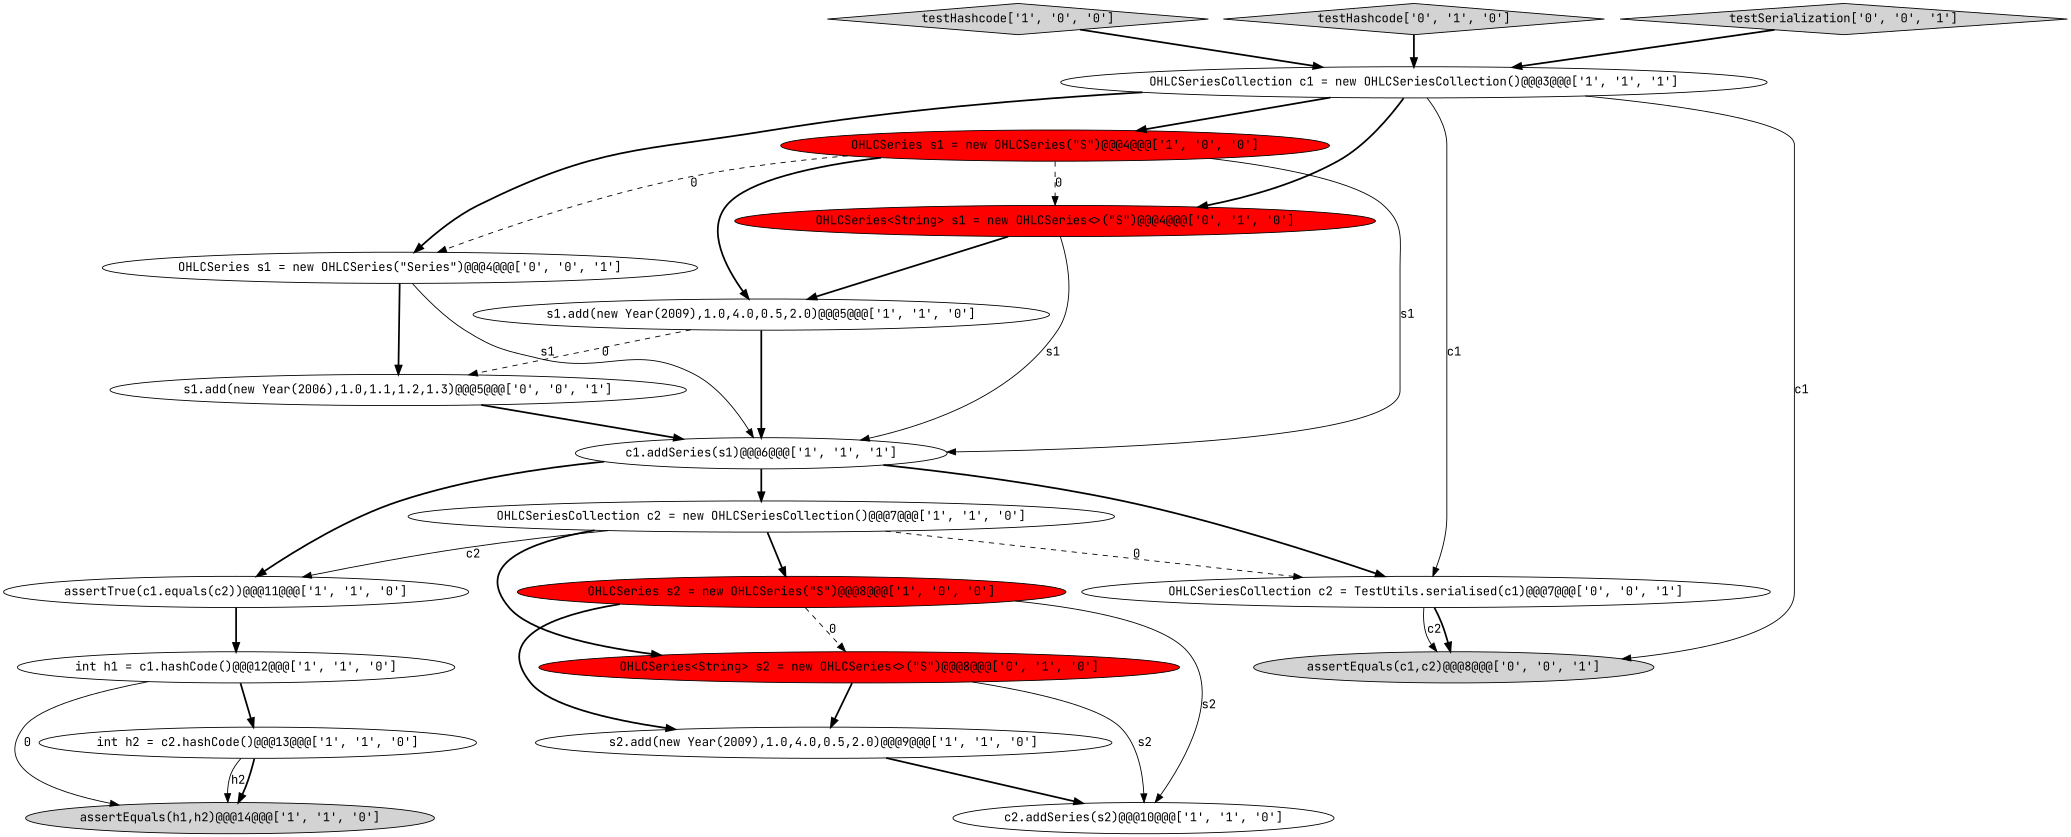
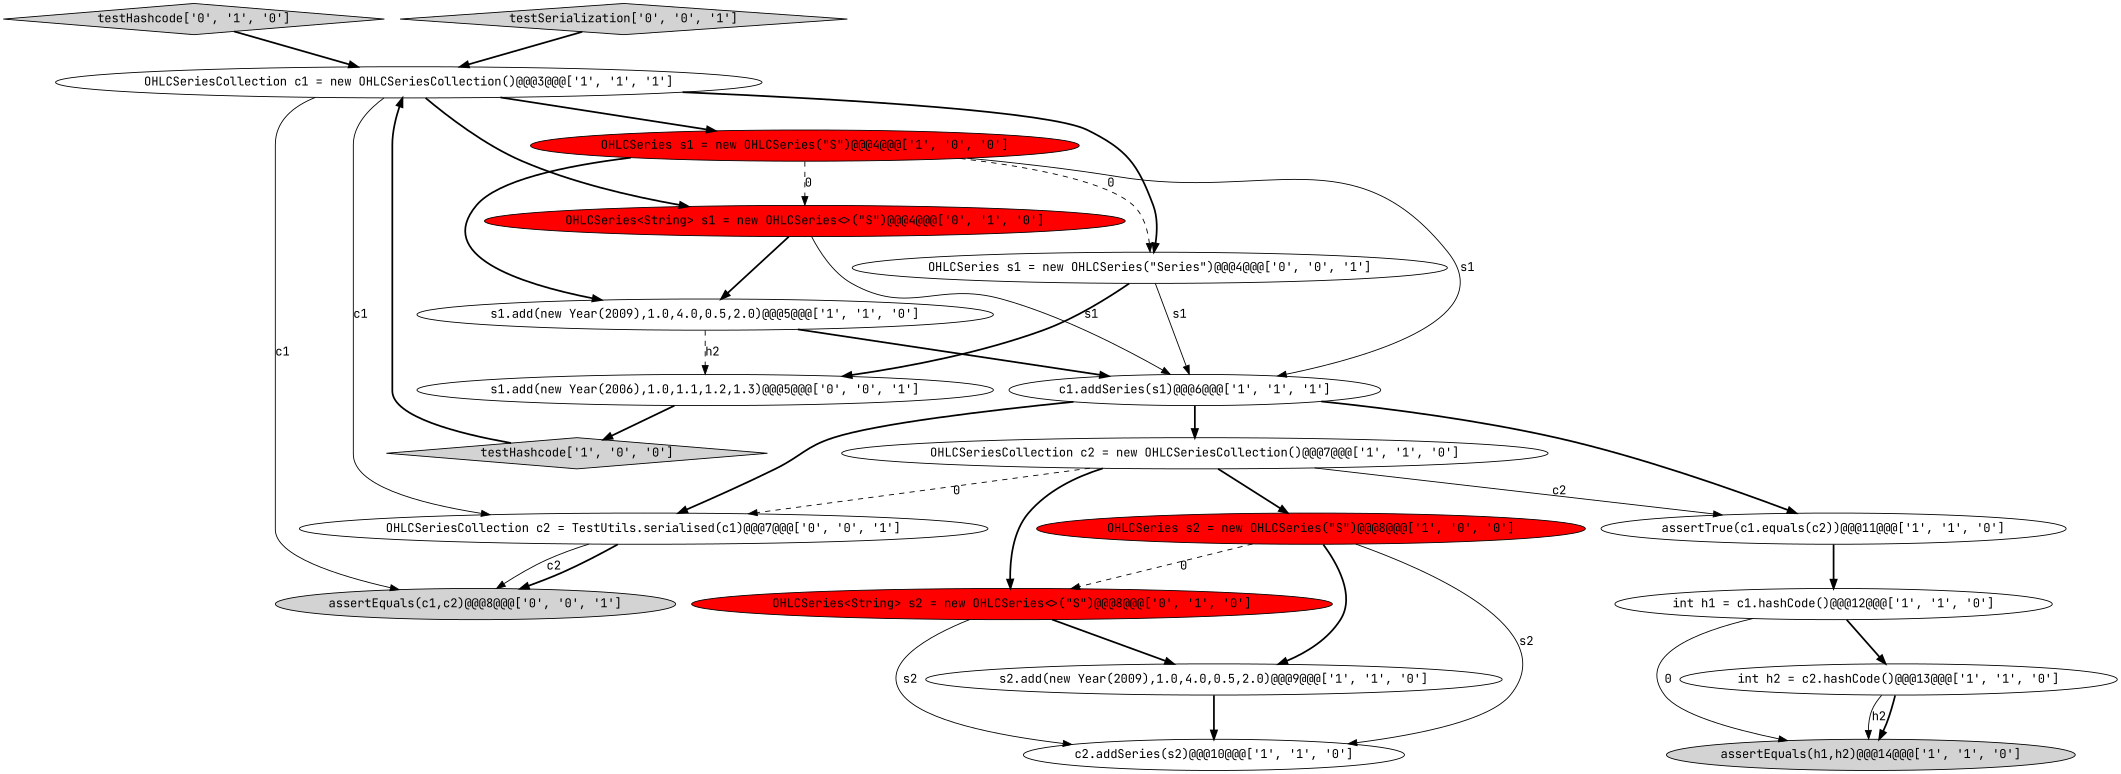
(606, 352) -> (713, 352)
(578, 421) -> (643, 421)
